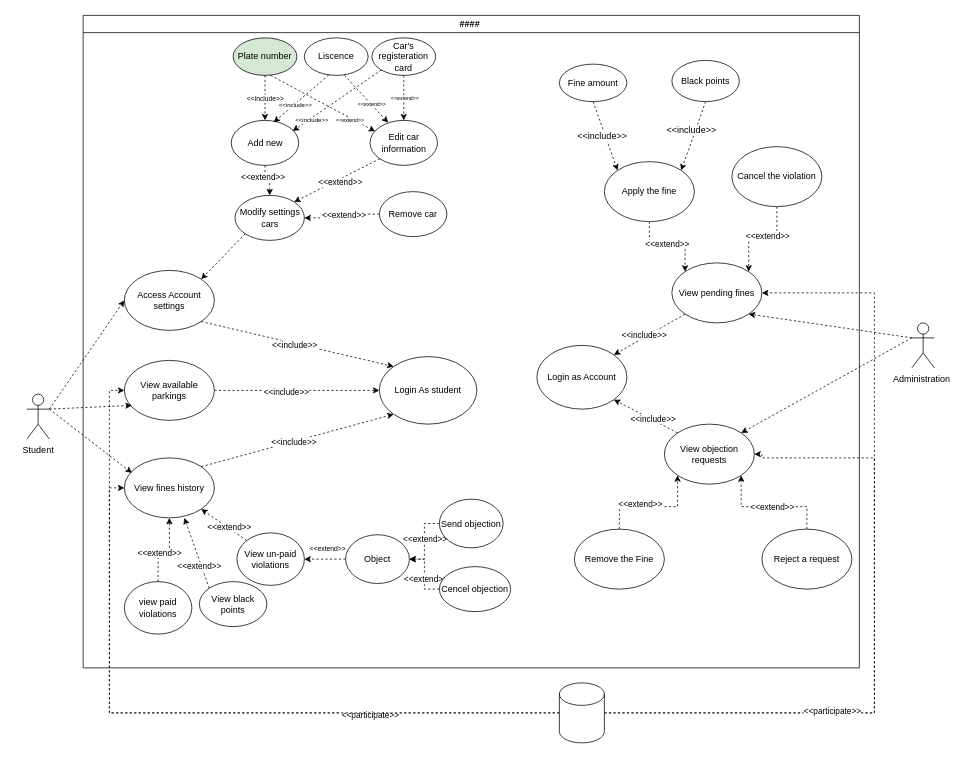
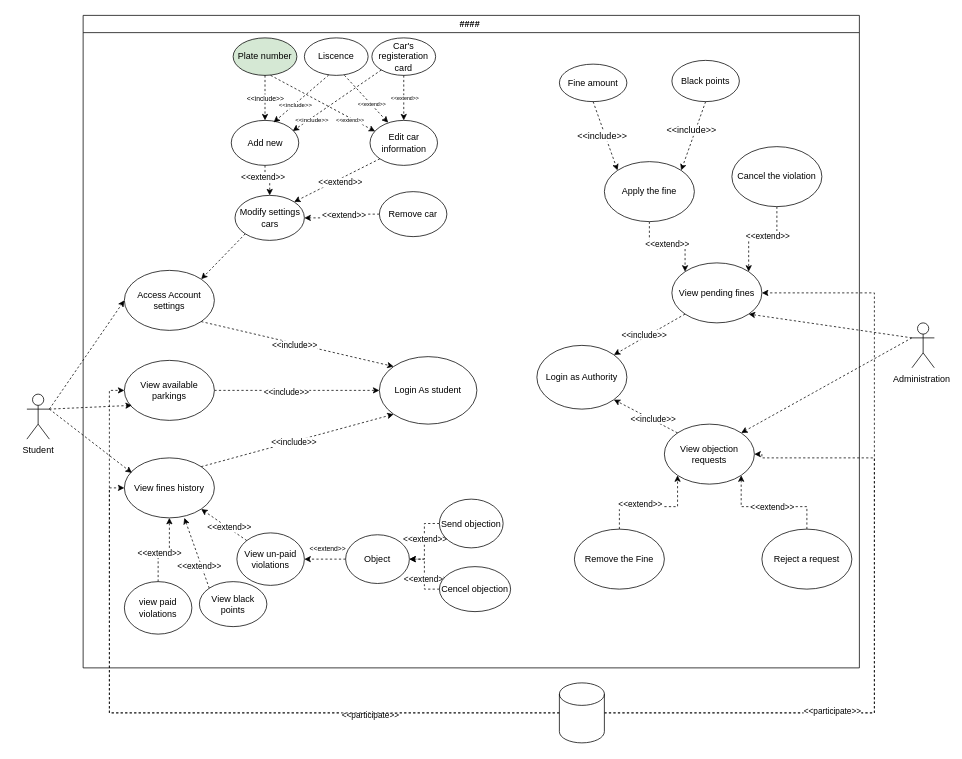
(582, 378) -> (582, 378)
